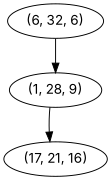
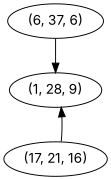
(56, 21) -> (56, 21)
(49, 120) -> (62, 129)
